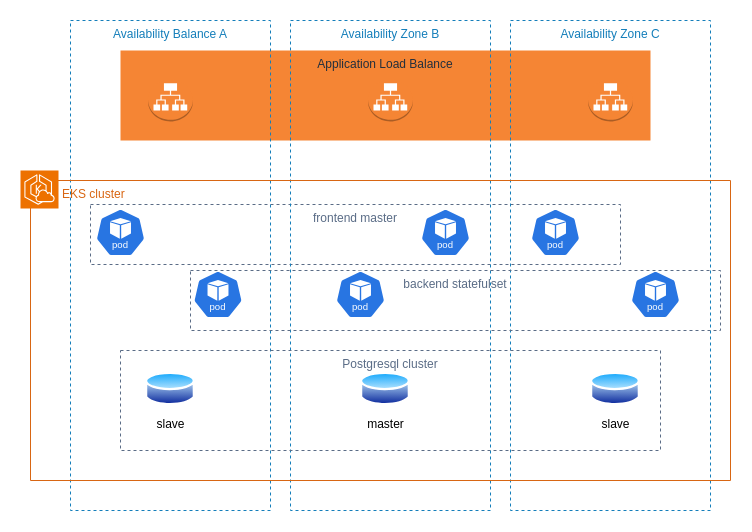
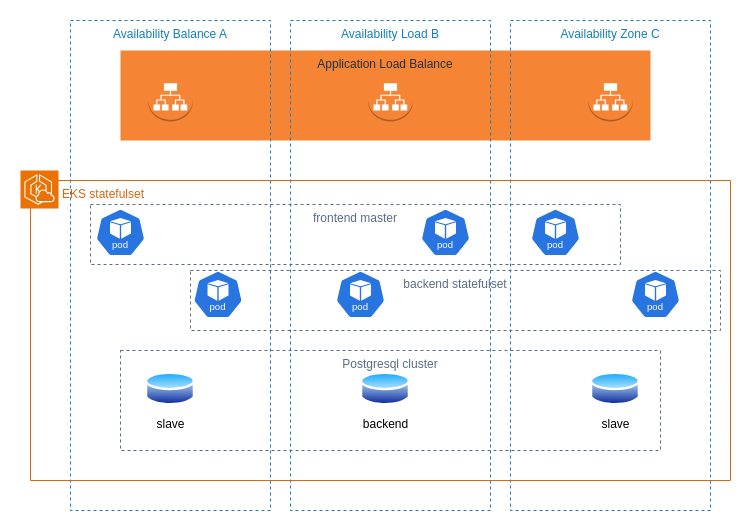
(391, 35) -> (391, 35)
(96, 195) -> (110, 195)
(386, 425) -> (386, 425)
